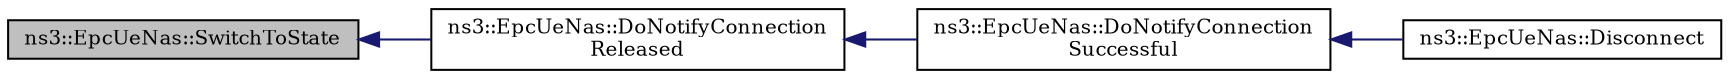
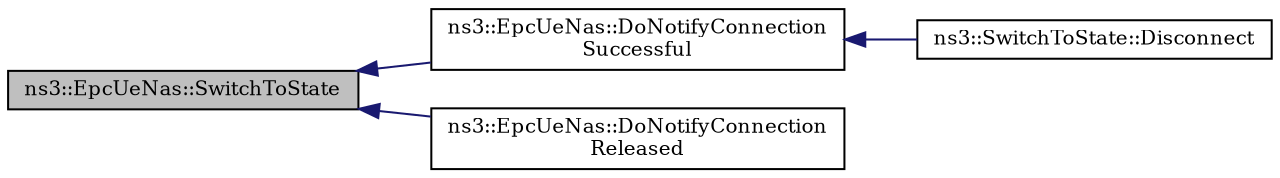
(891, 39) -> (404, 66)
(1562, 39) -> (1095, 39)
